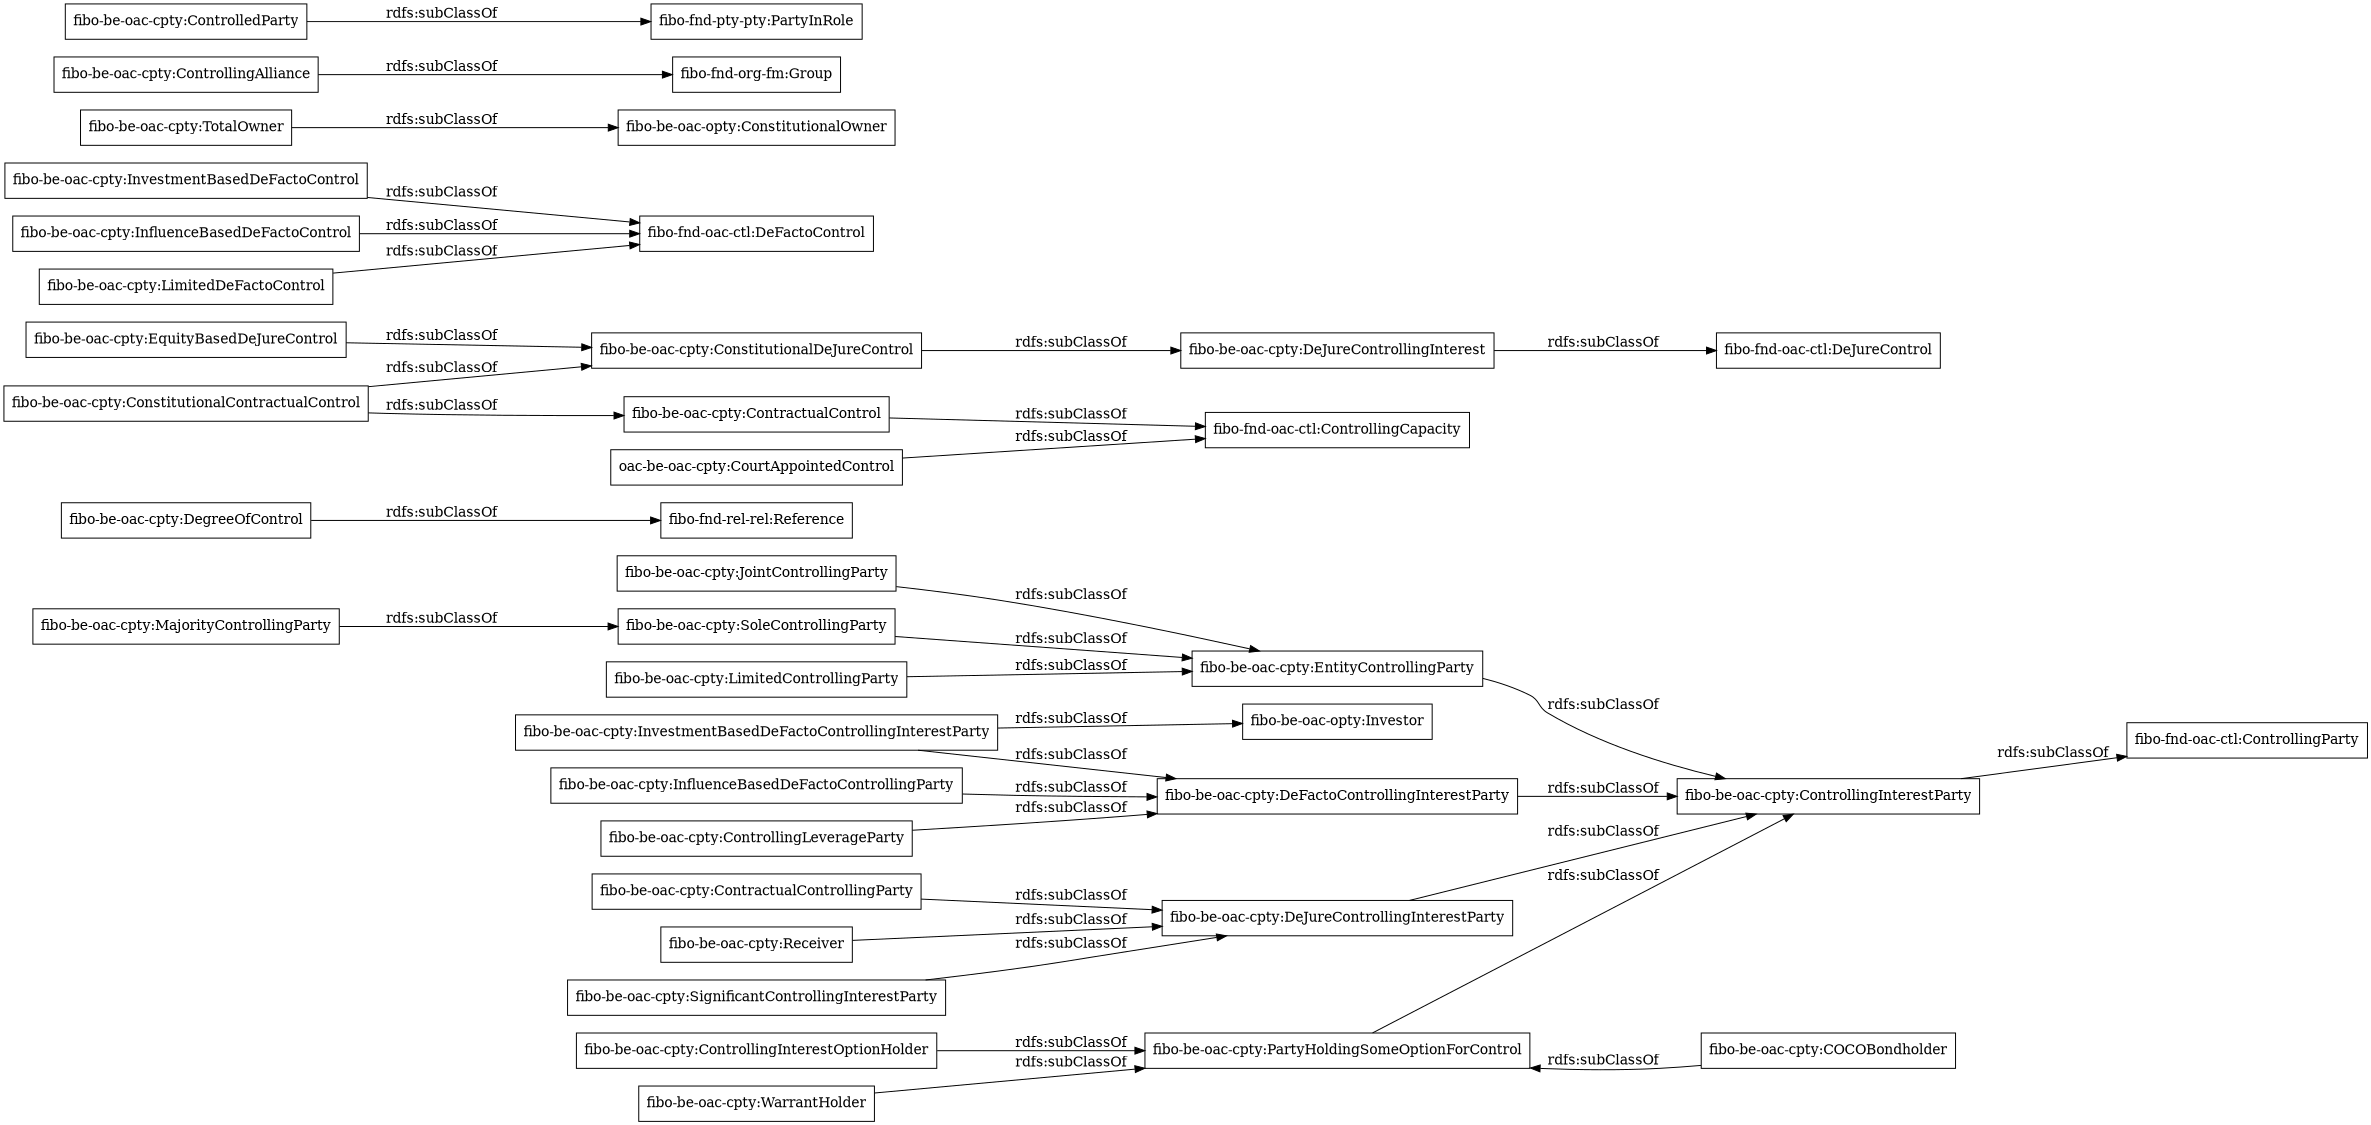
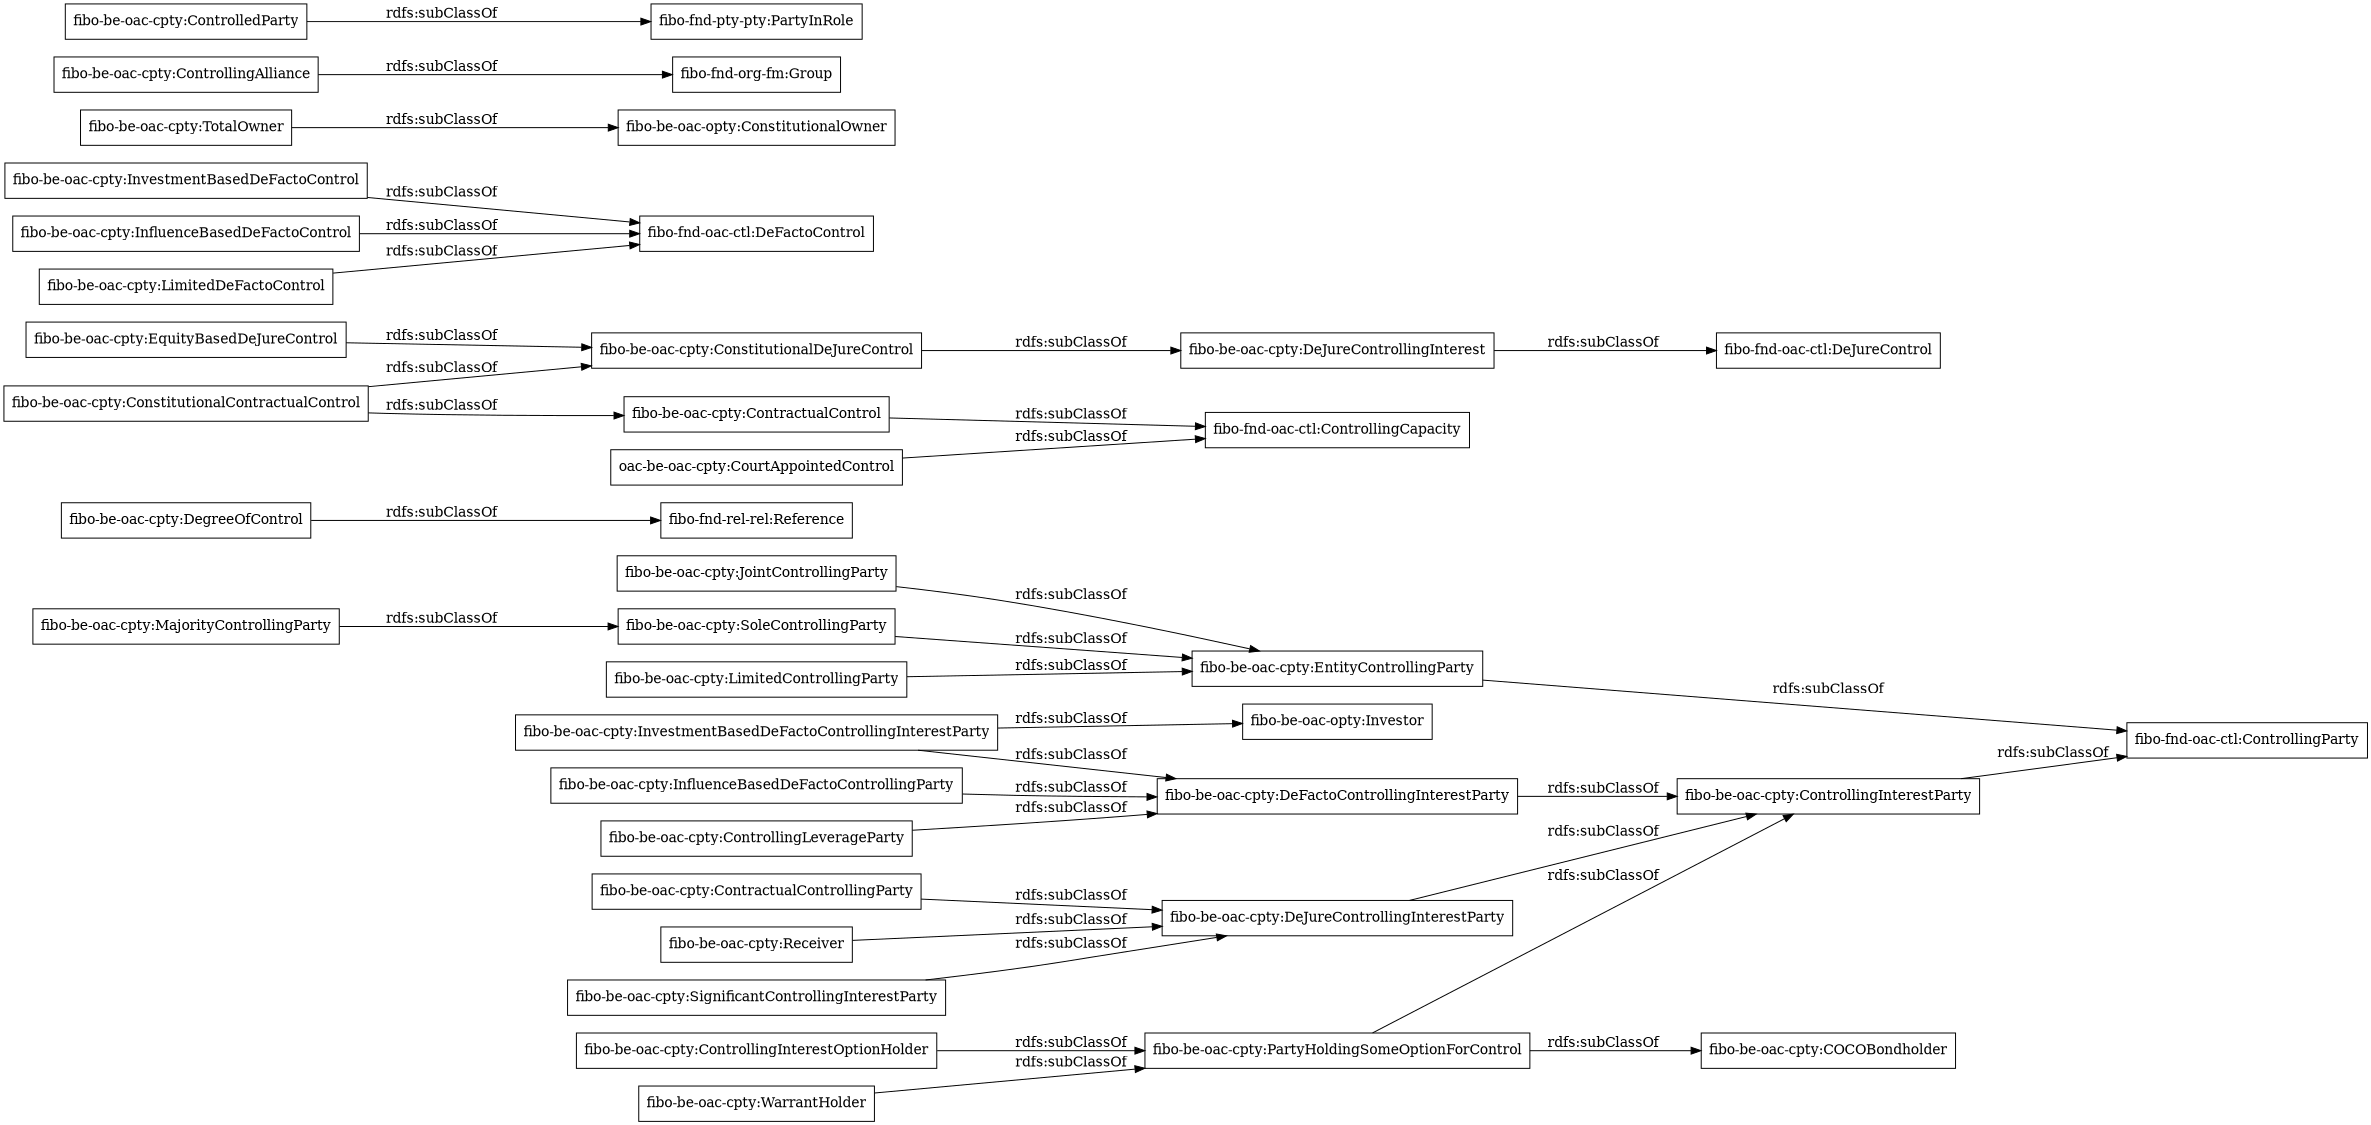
(1594, 737) -> (1800, 705)
(1621, 1070) -> (1610, 1051)
